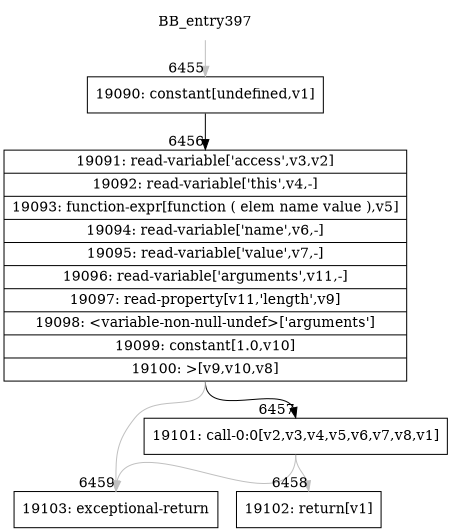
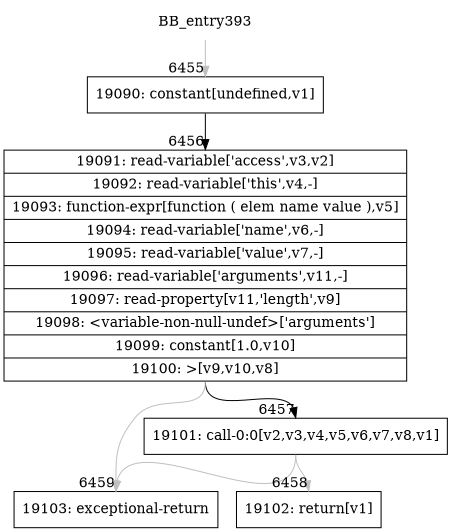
(205, 22) -> (205, 22)
